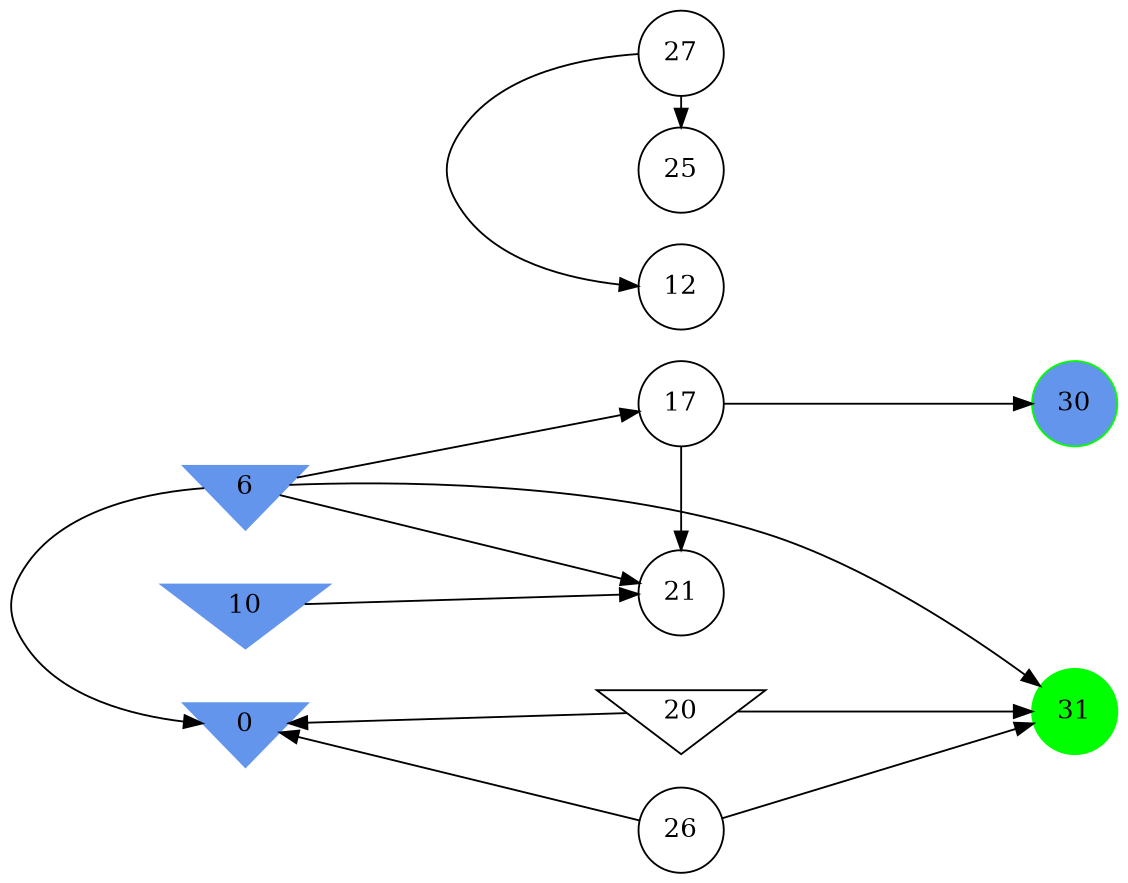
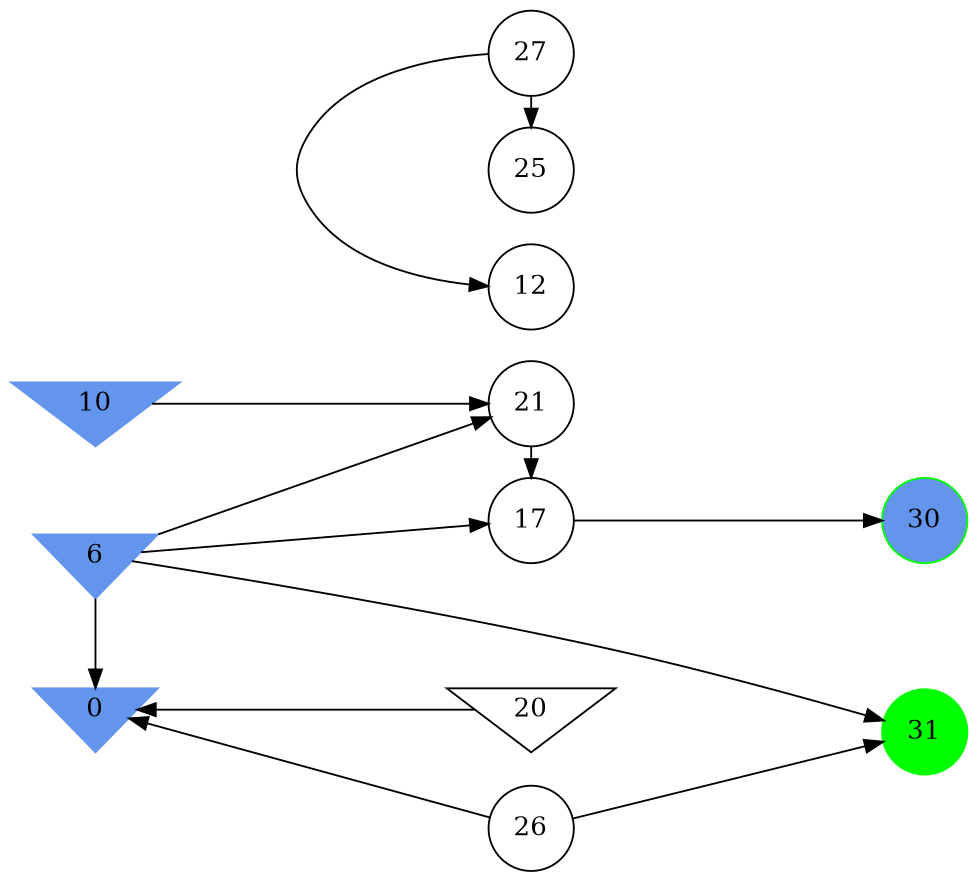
(681, 489) -> (531, 453)
(876, 712) -> none
